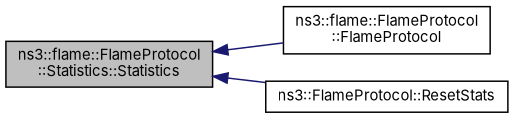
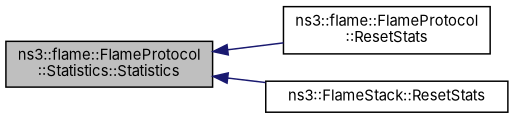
(387, 30) -> (387, 30)
(387, 97) -> (387, 97)
